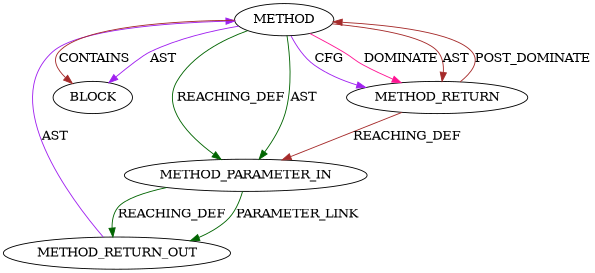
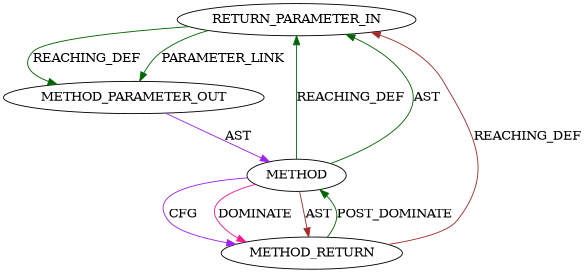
(427, 33) -> (337, 216)
(93, 97) -> none
(246, 175) -> (297, 20)
(117, 253) -> (134, 97)
